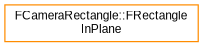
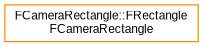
(102, 23) -> (102, 23)
